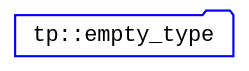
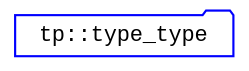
(124, 36) -> (124, 36)
